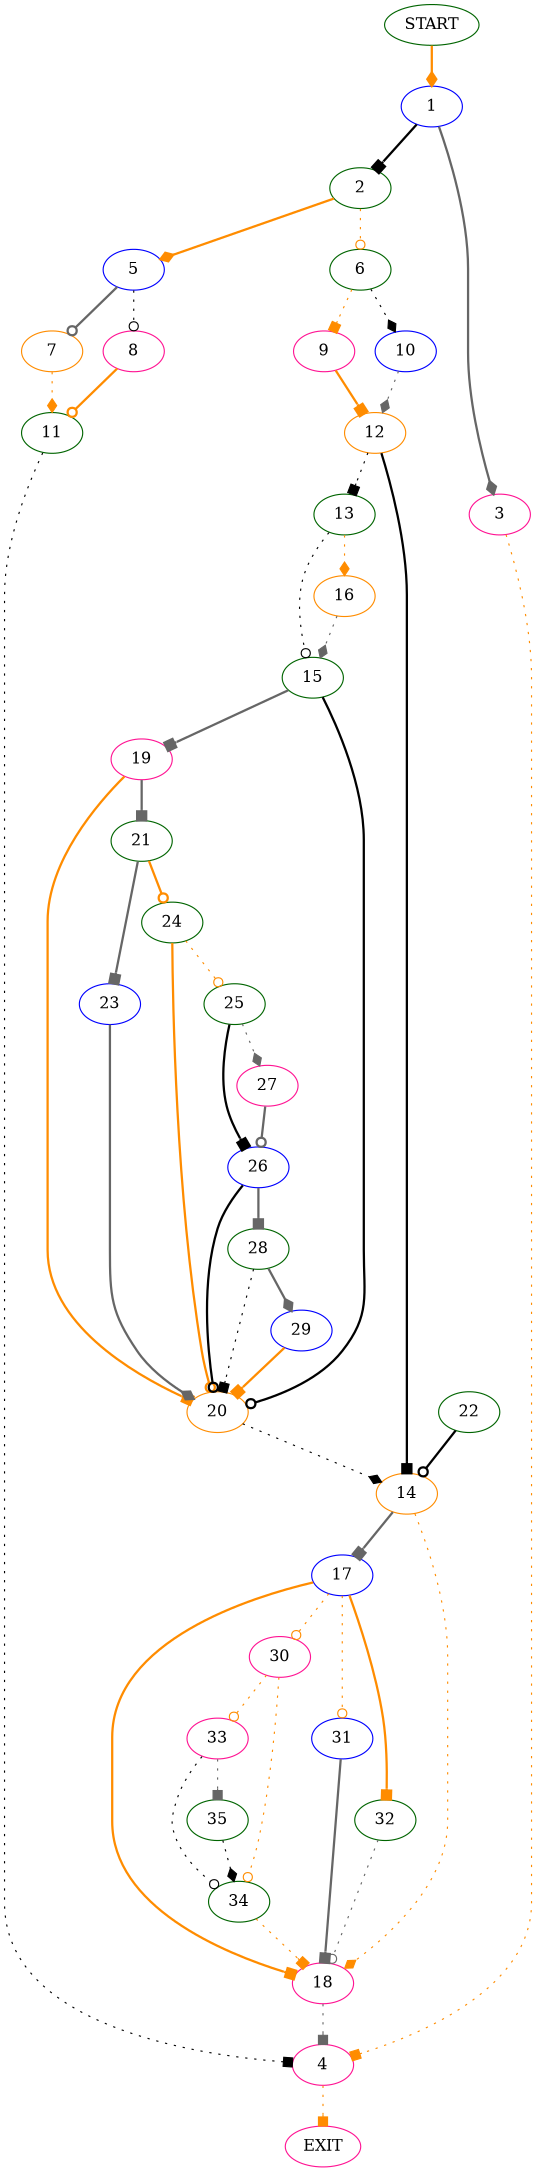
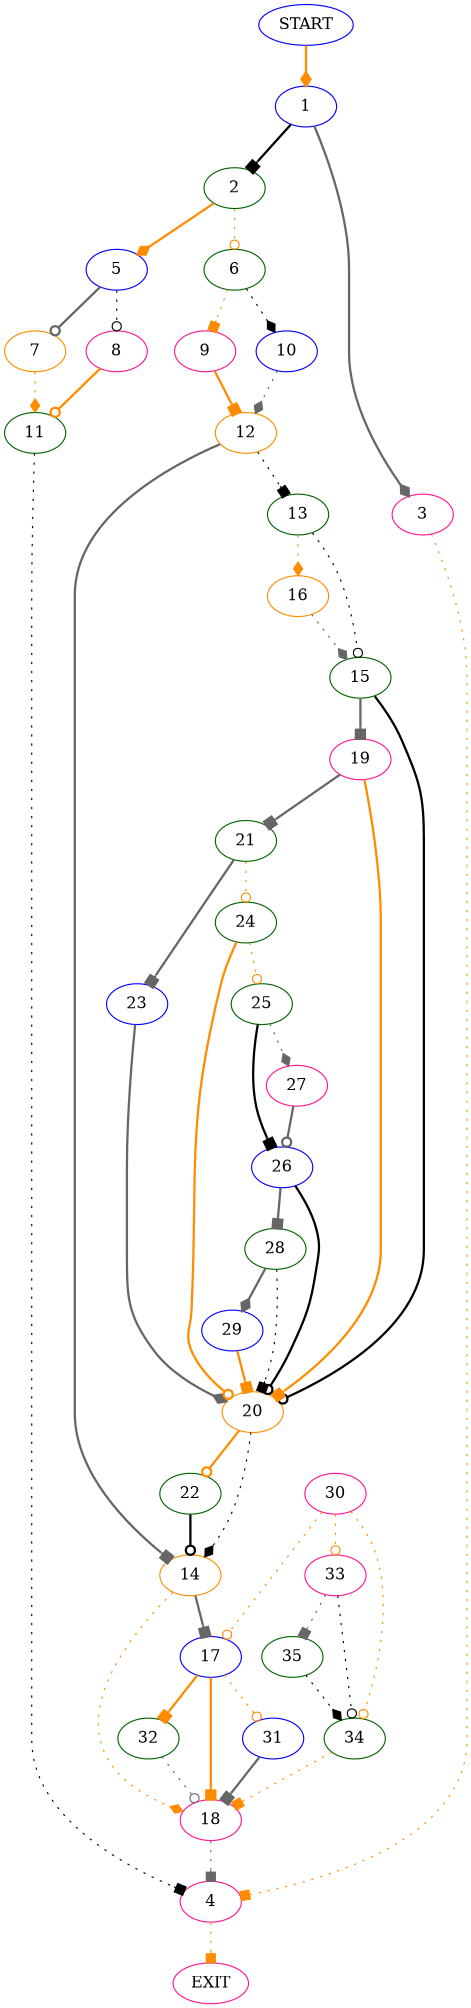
(432, 25) -> (306, 25)
(155, 877) -> (246, 877)
(407, 956) -> (75, 978)
none -> (224, 1449)
(314, 1613) -> (276, 1572)
